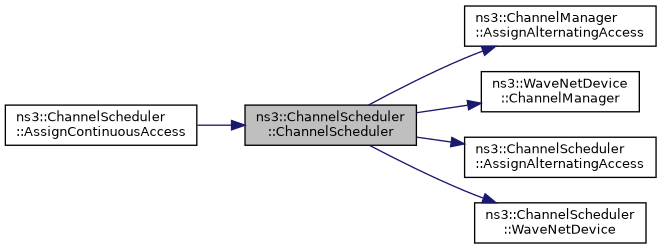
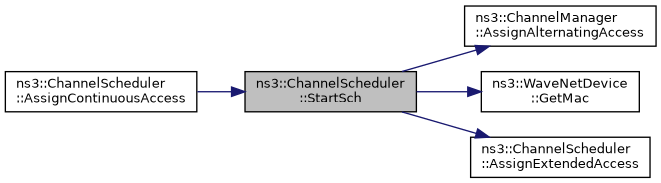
(560, 92) -> (560, 92)
(331, 125) -> (331, 92)
(560, 157) -> none
(560, 223) -> (560, 157)
